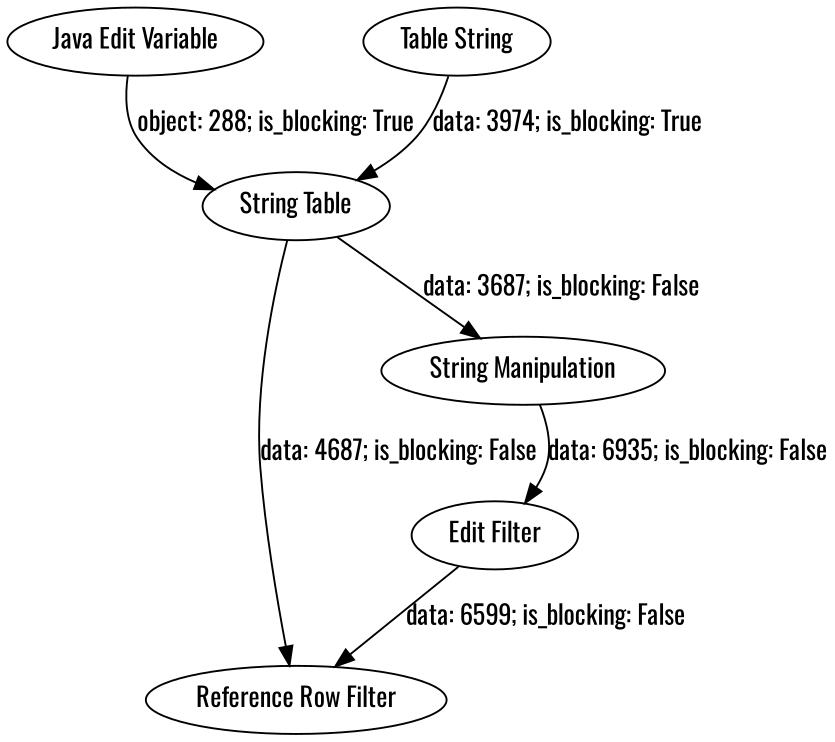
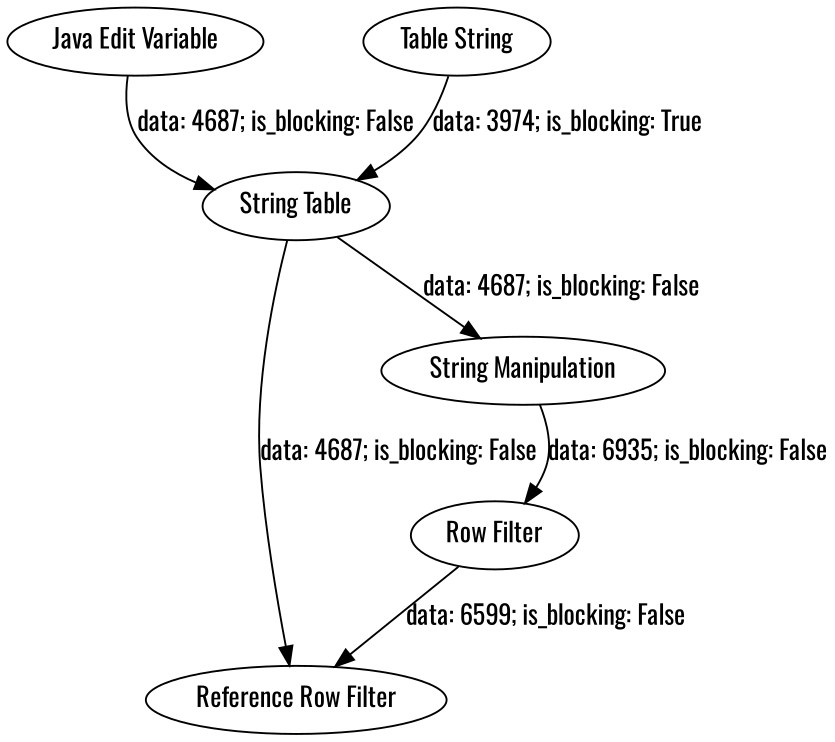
(276, 124) -> (276, 124)
(562, 288) -> (562, 288)
(495, 535) -> (495, 535)
